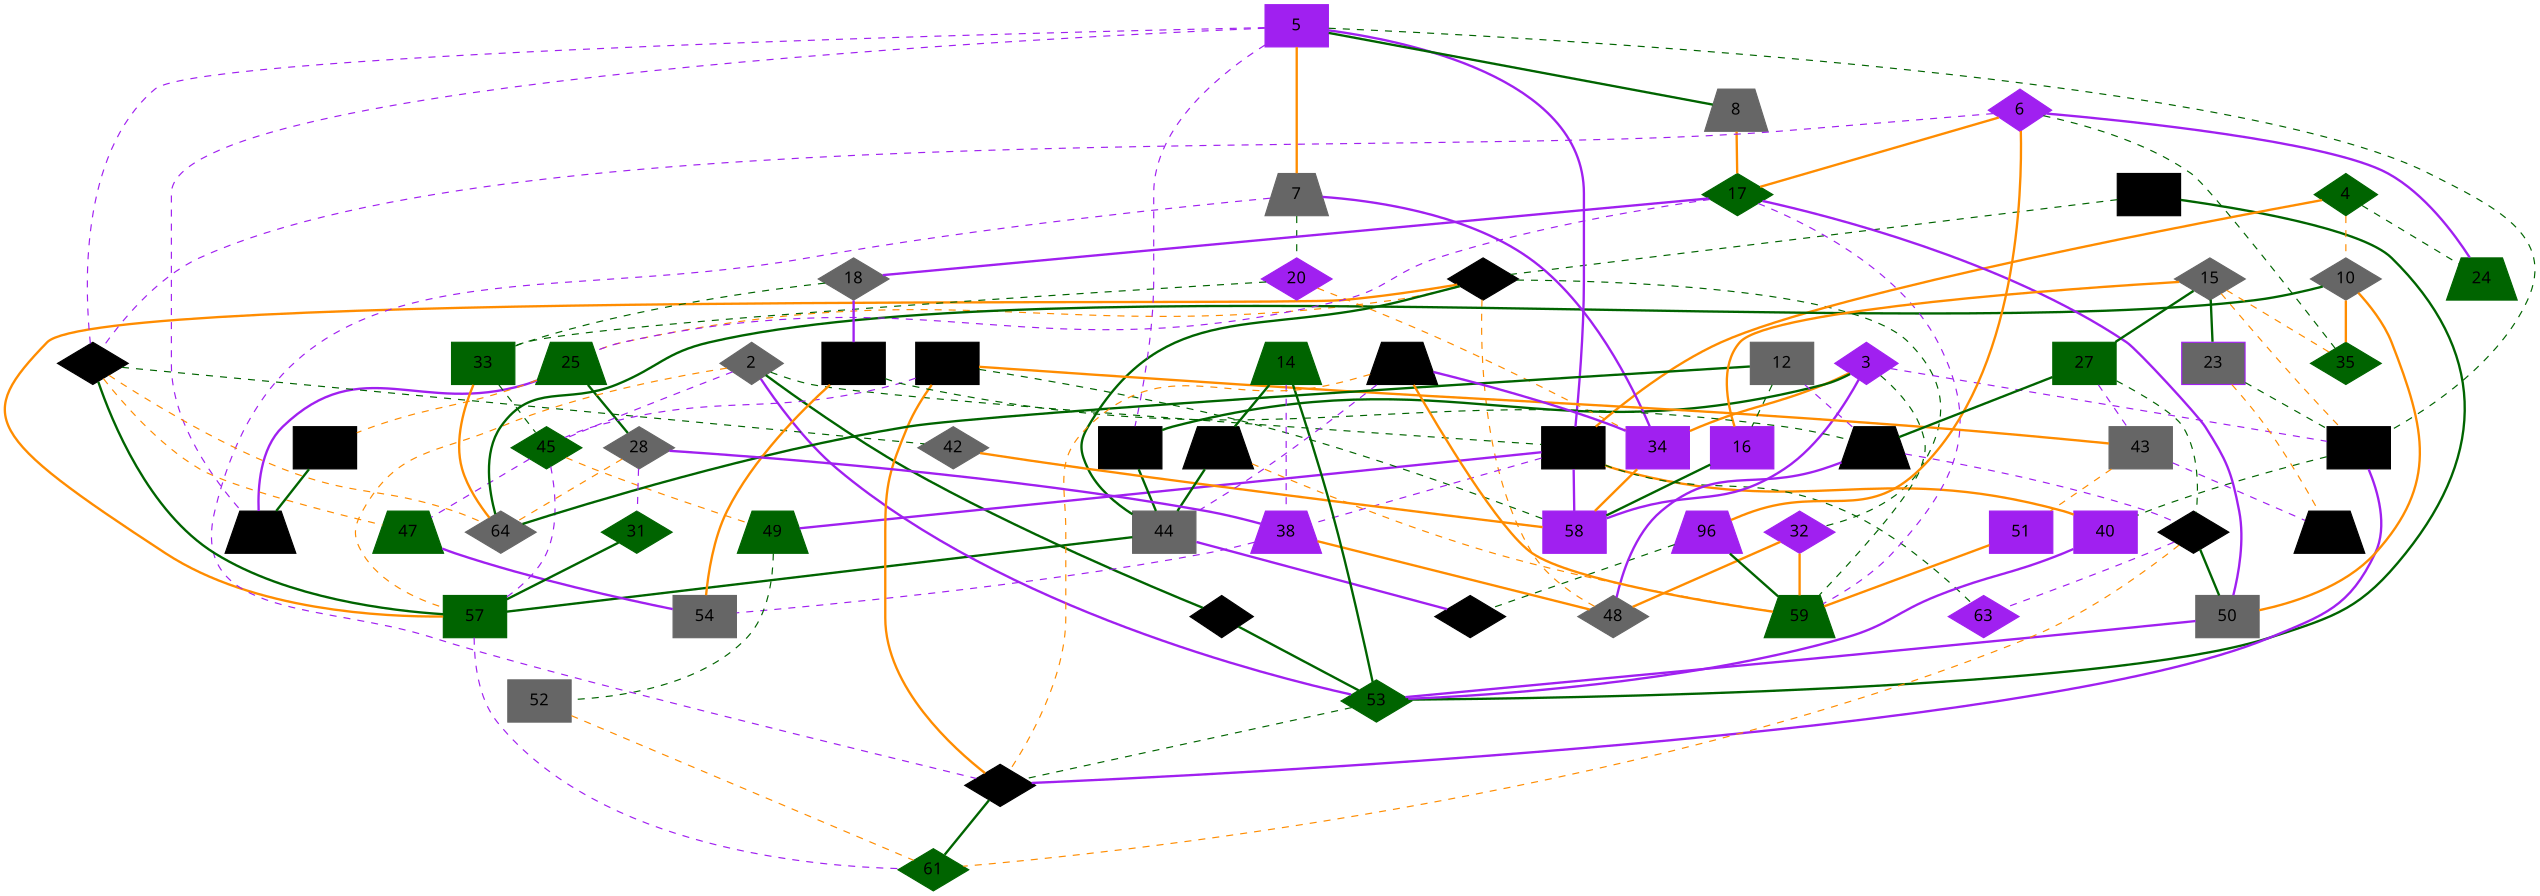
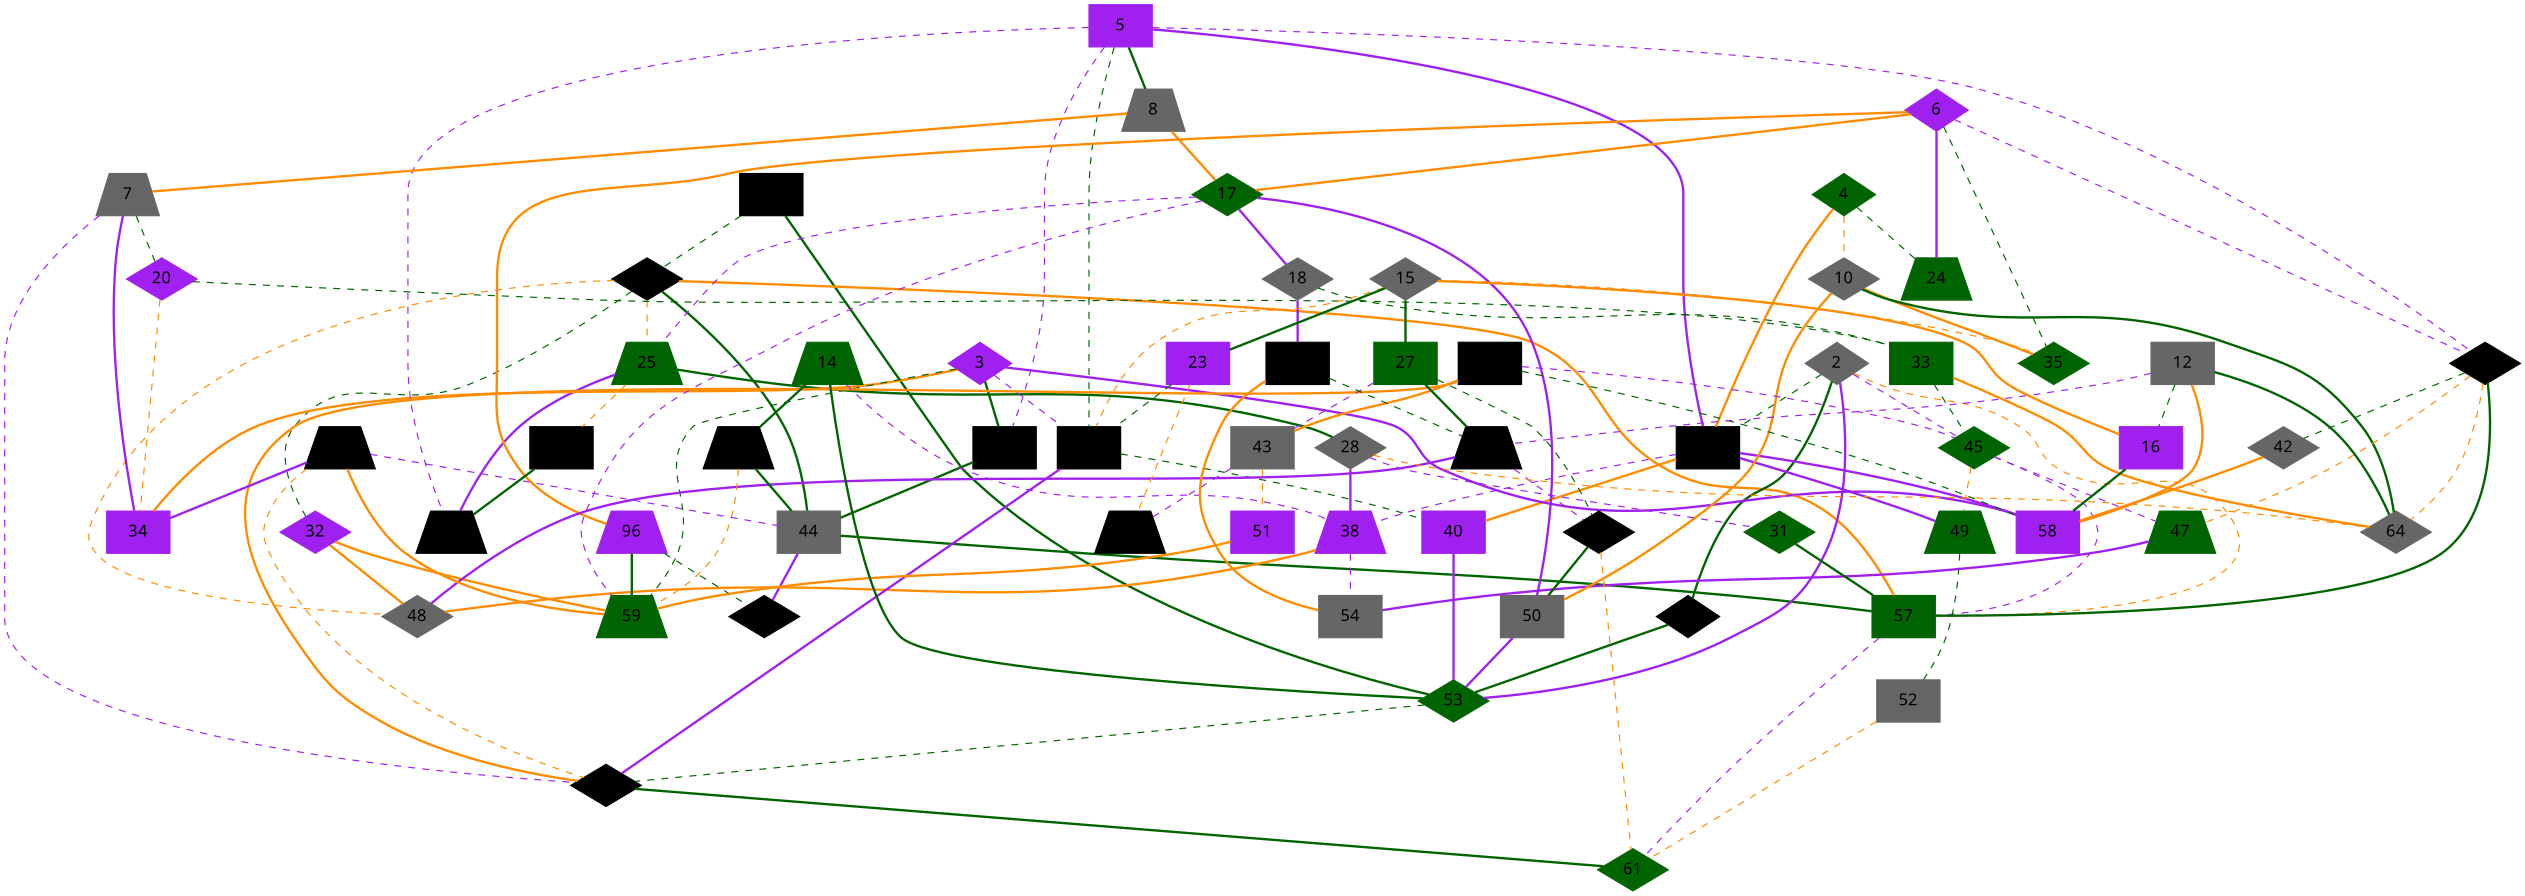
(1297, 110) -> (640, 152)
(2213, 363) -> (1198, 363)
(1616, 490) -> (2187, 475)
(1984, 617) -> none
